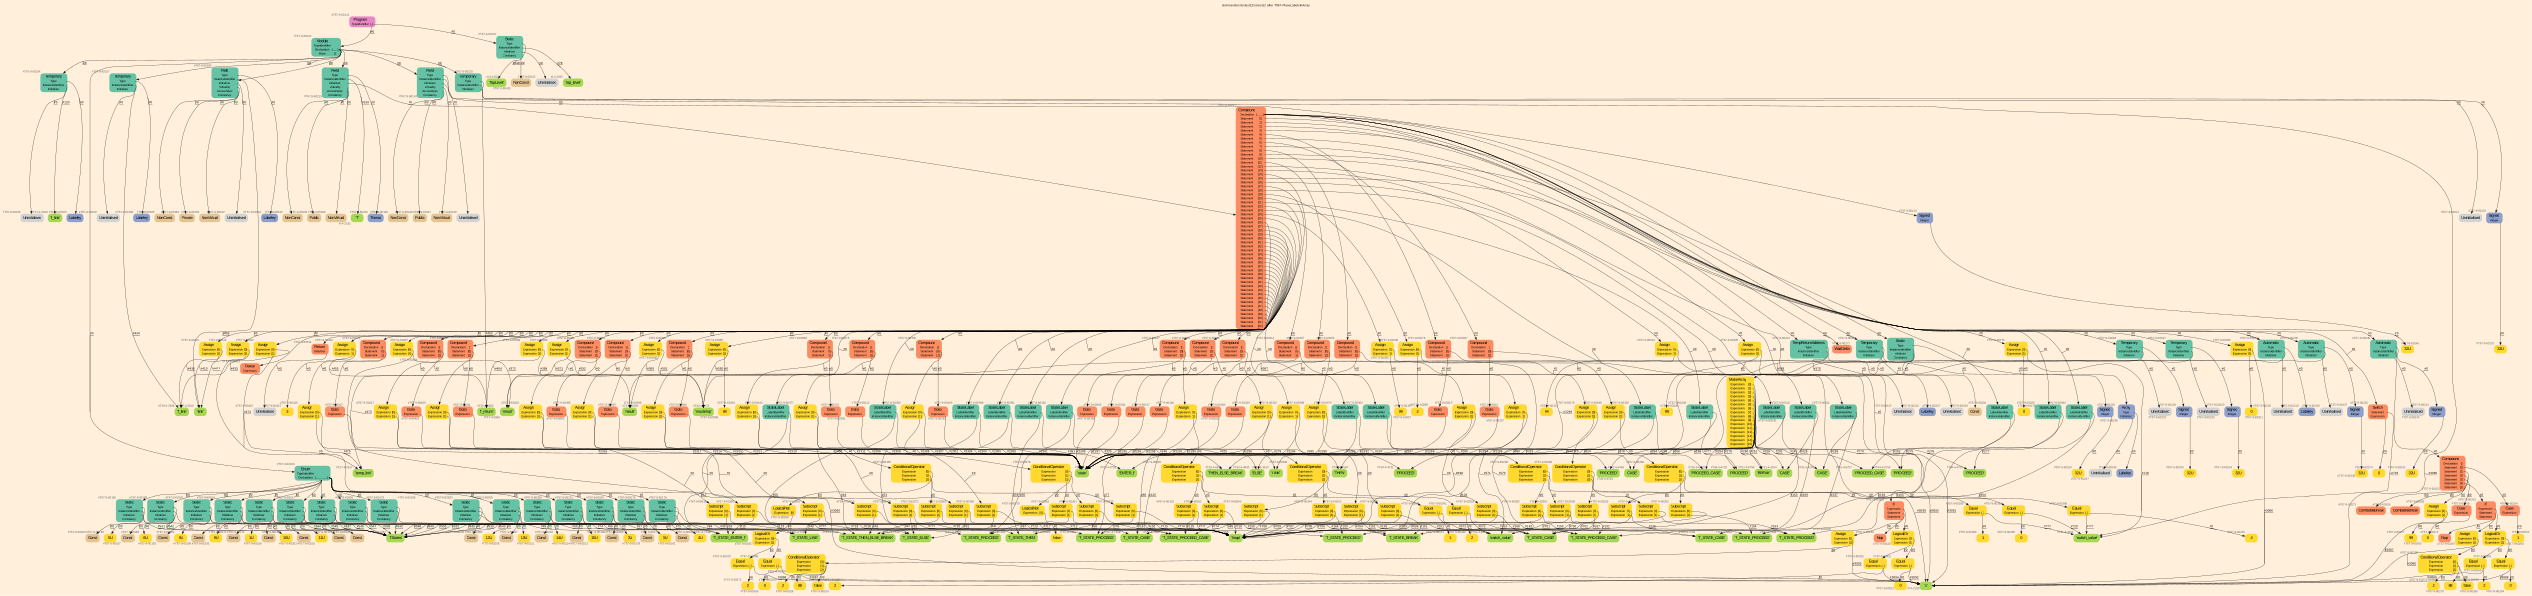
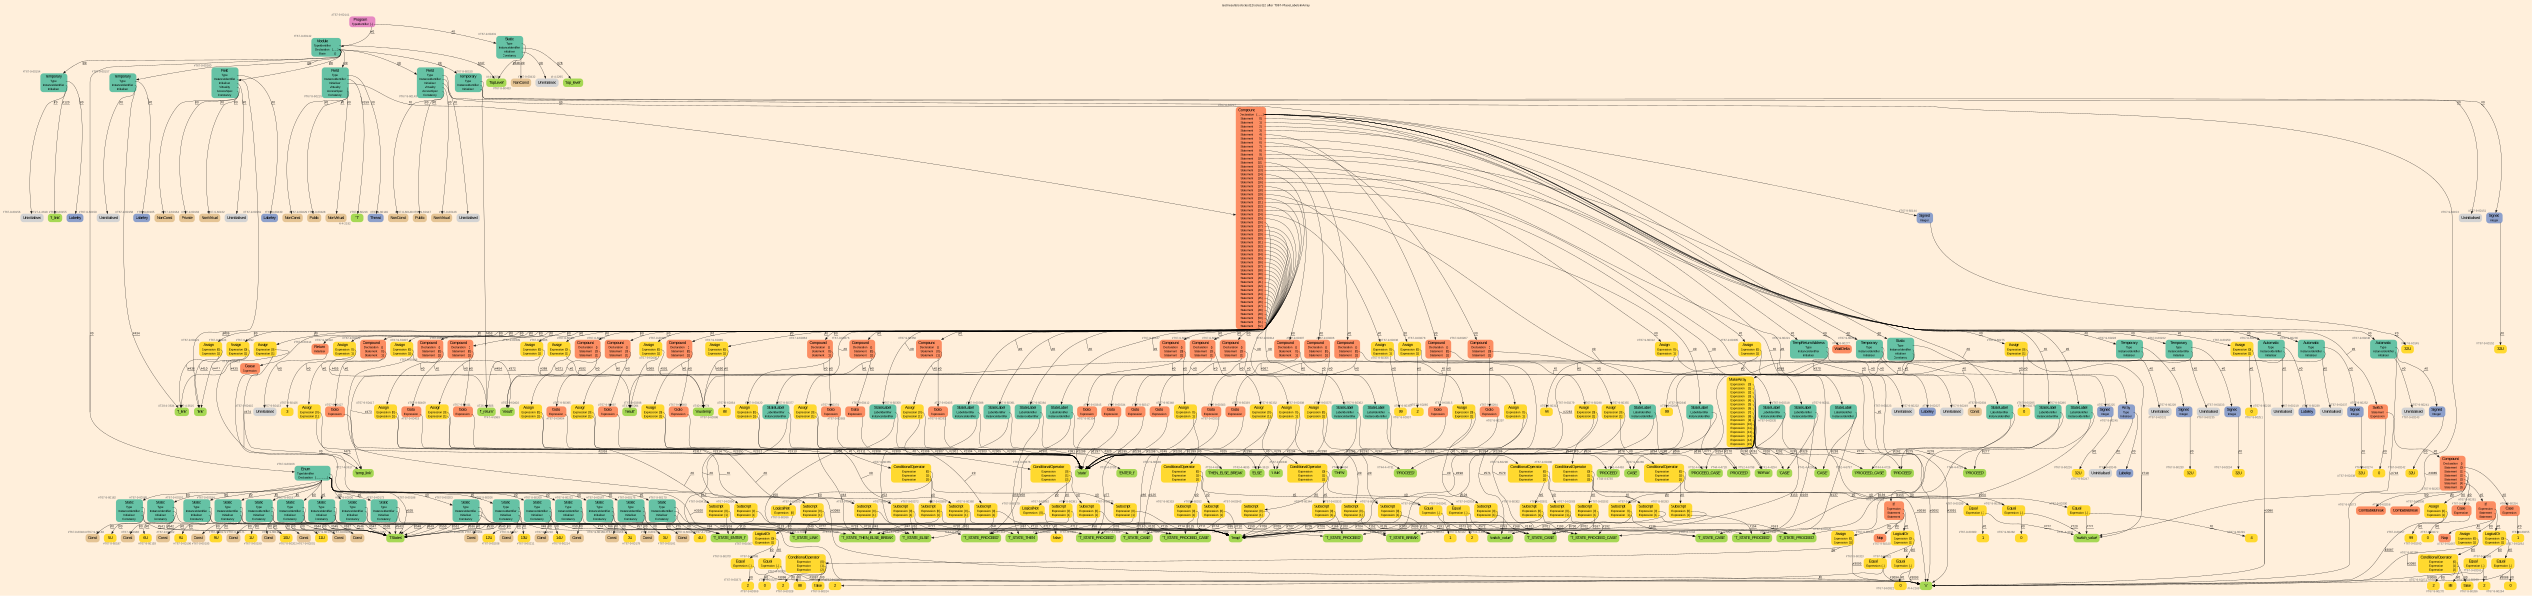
none -> (419, 51)
(1441, 454) -> none
(1494, 455) -> none
none -> (394, 495)
(594, 538) -> none
none -> (829, 554)
